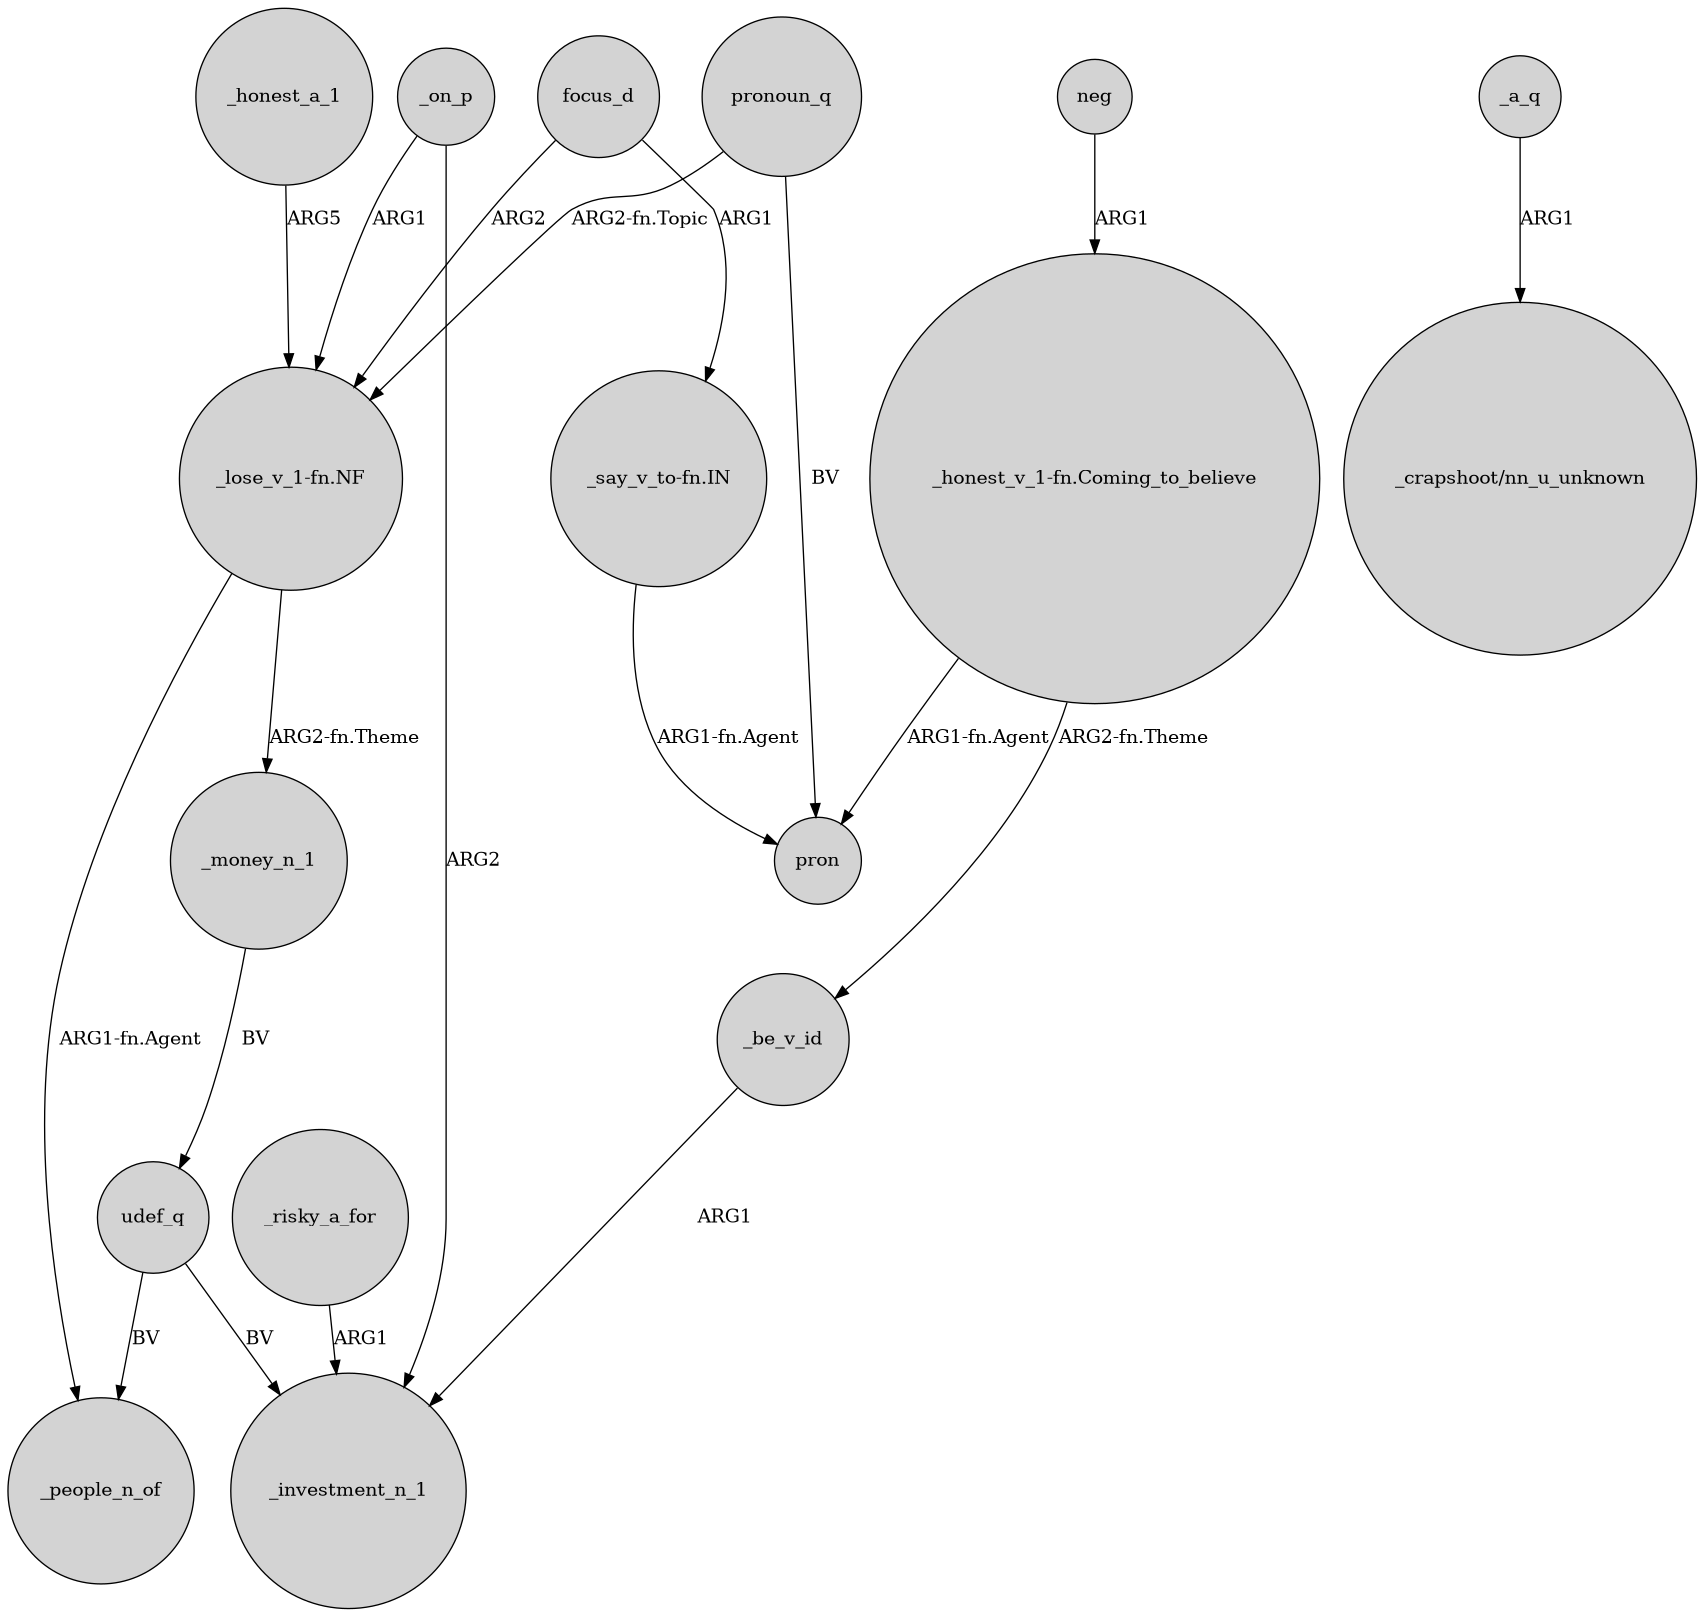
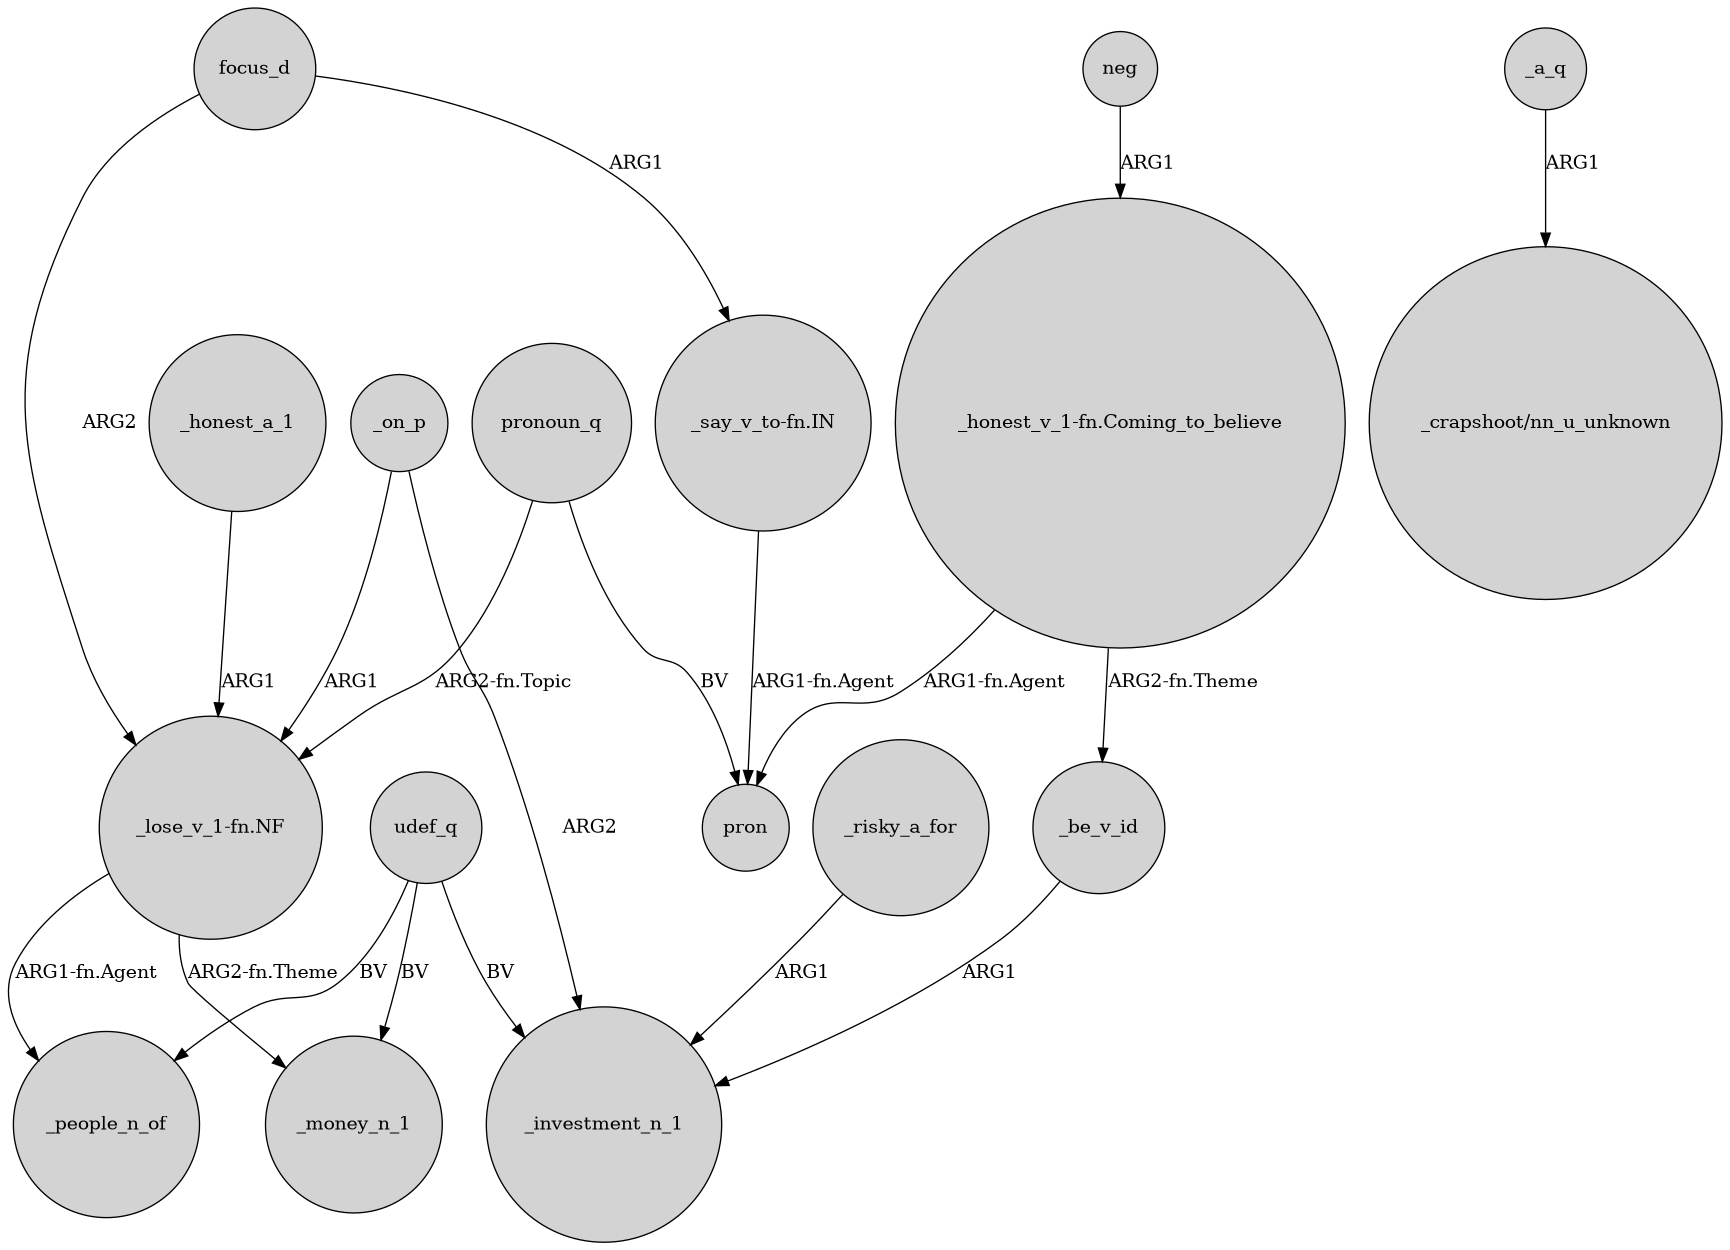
(314, 219) -> (249, 682)
(222, 1054) -> (403, 955)
